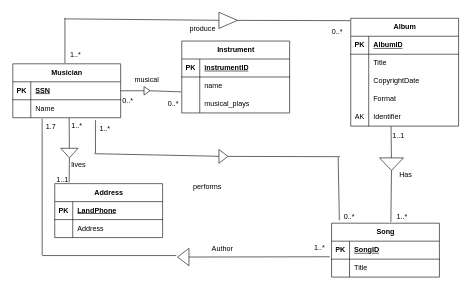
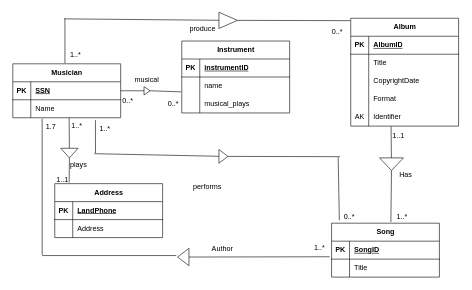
(78, 165) -> (78, 165)
